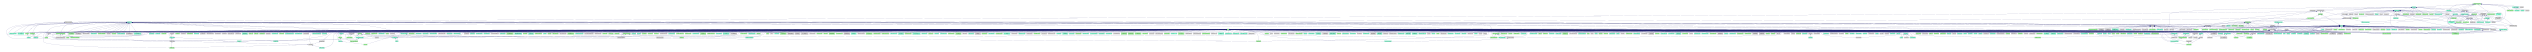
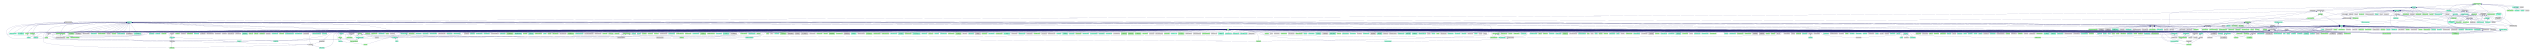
(1720, 34) -> none
